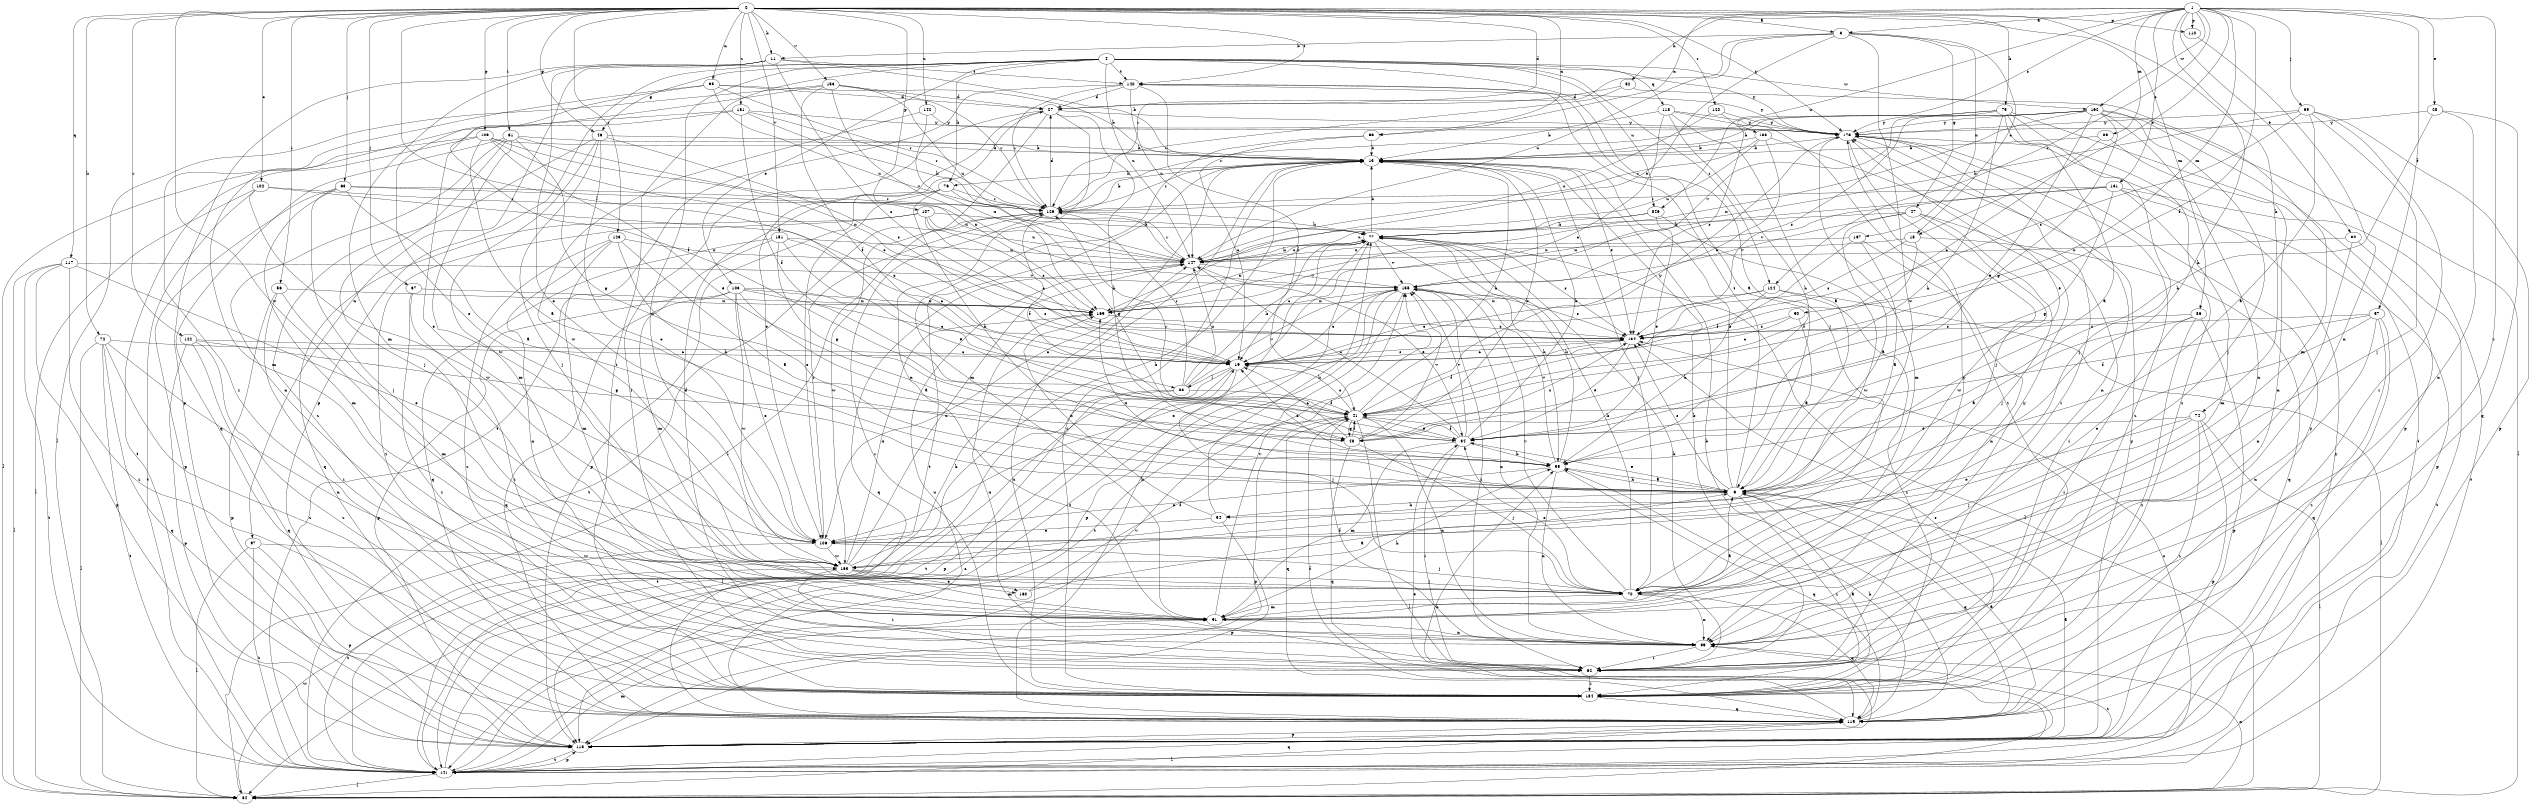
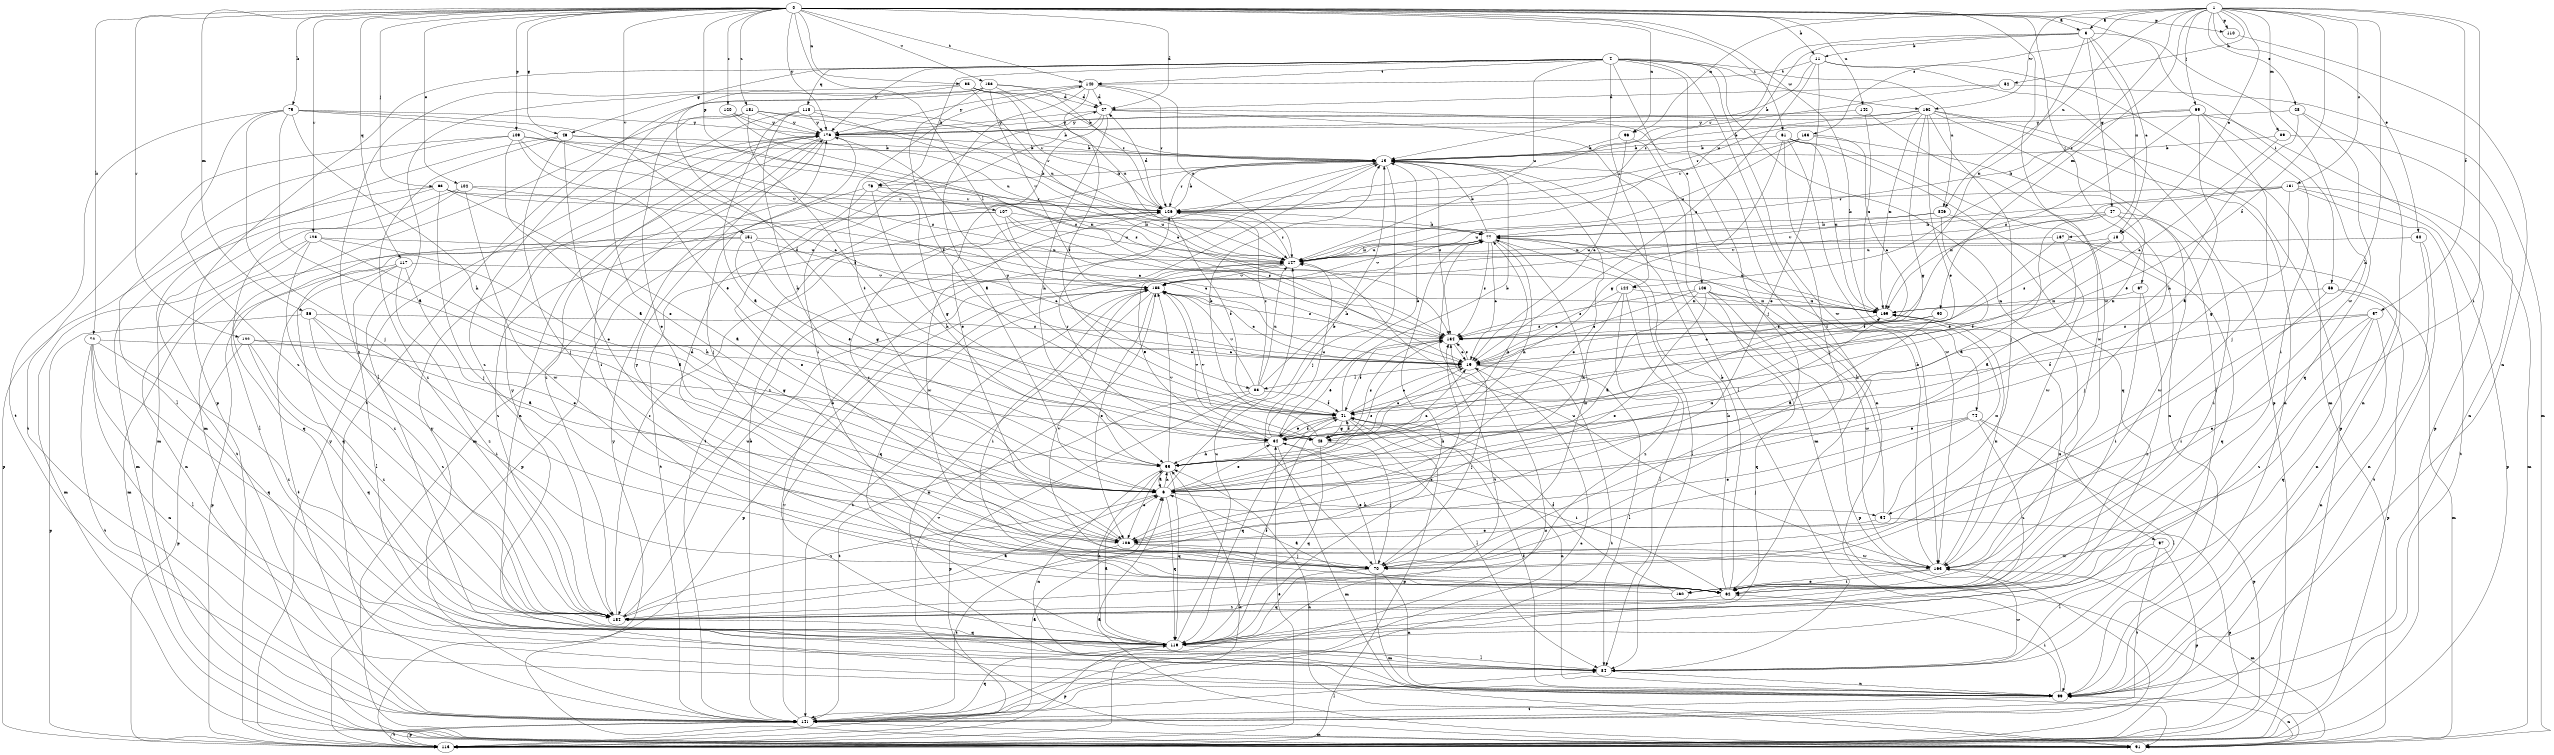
(1236, 275) -> (1678, 262)
(1236, 577) -> none
